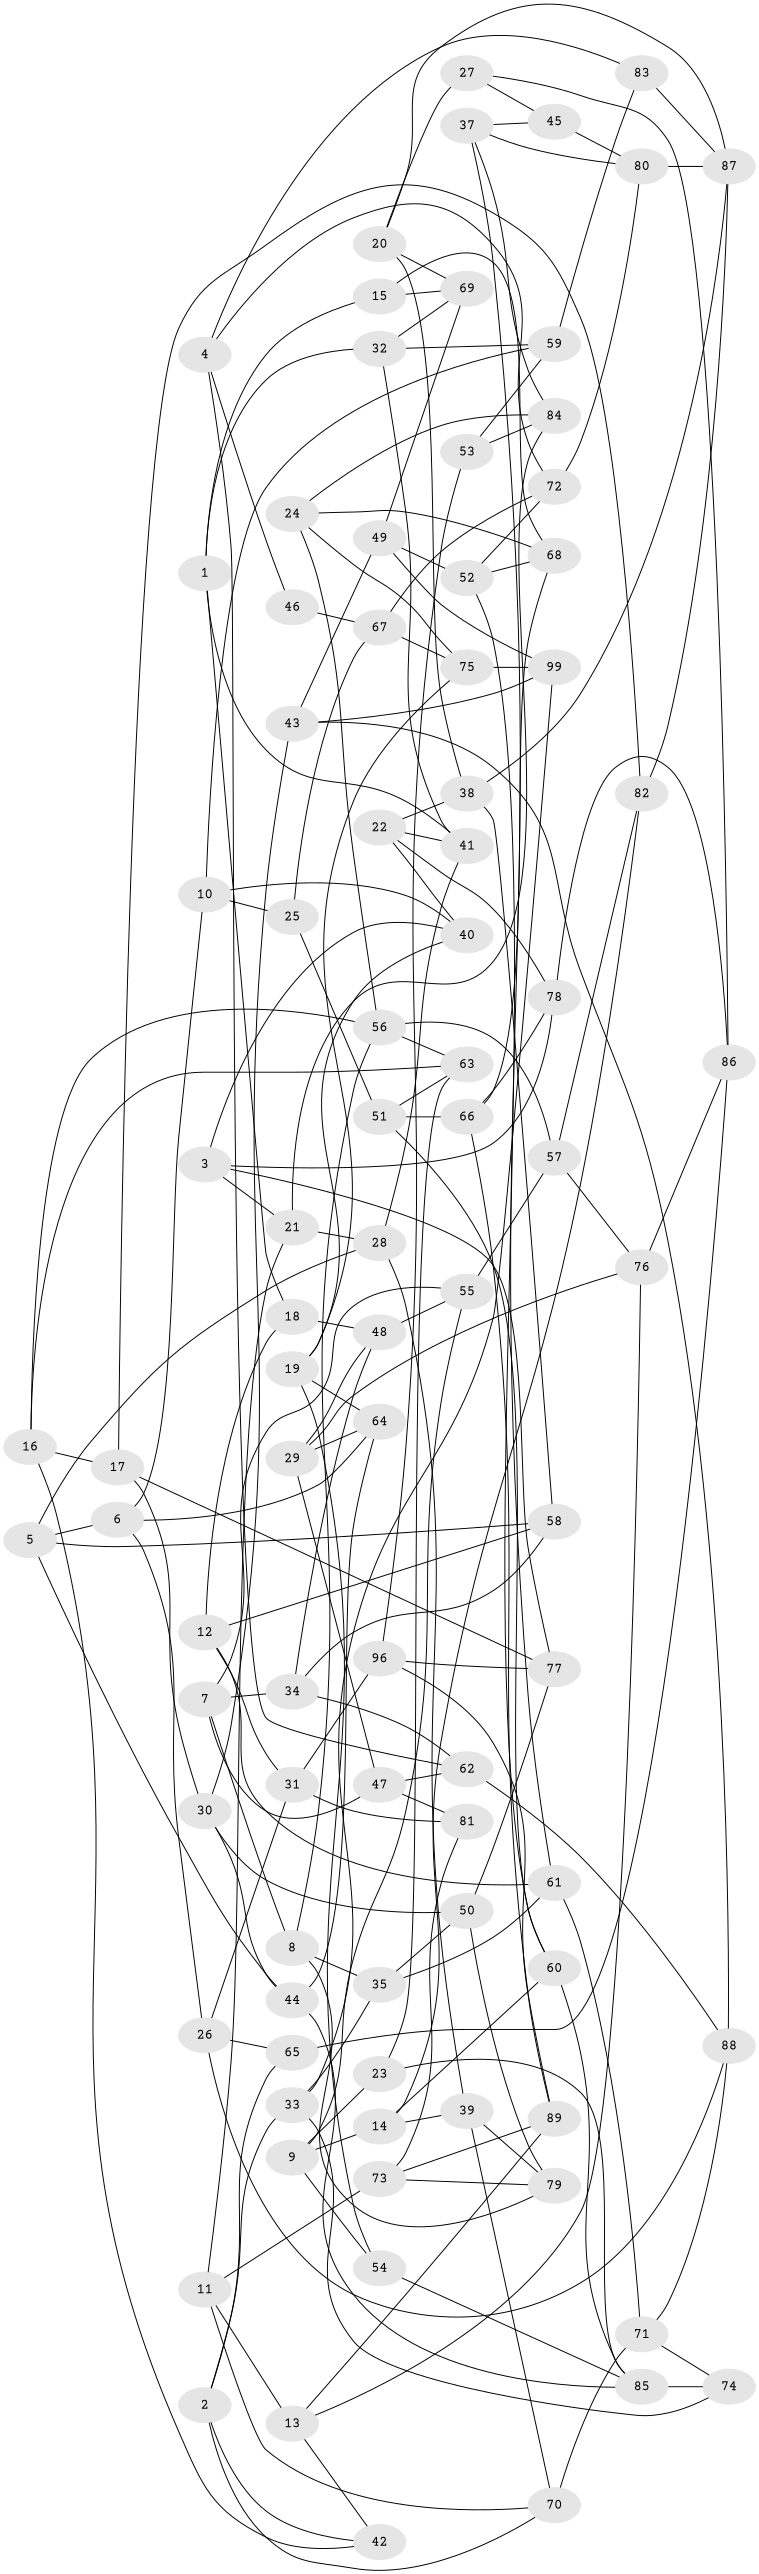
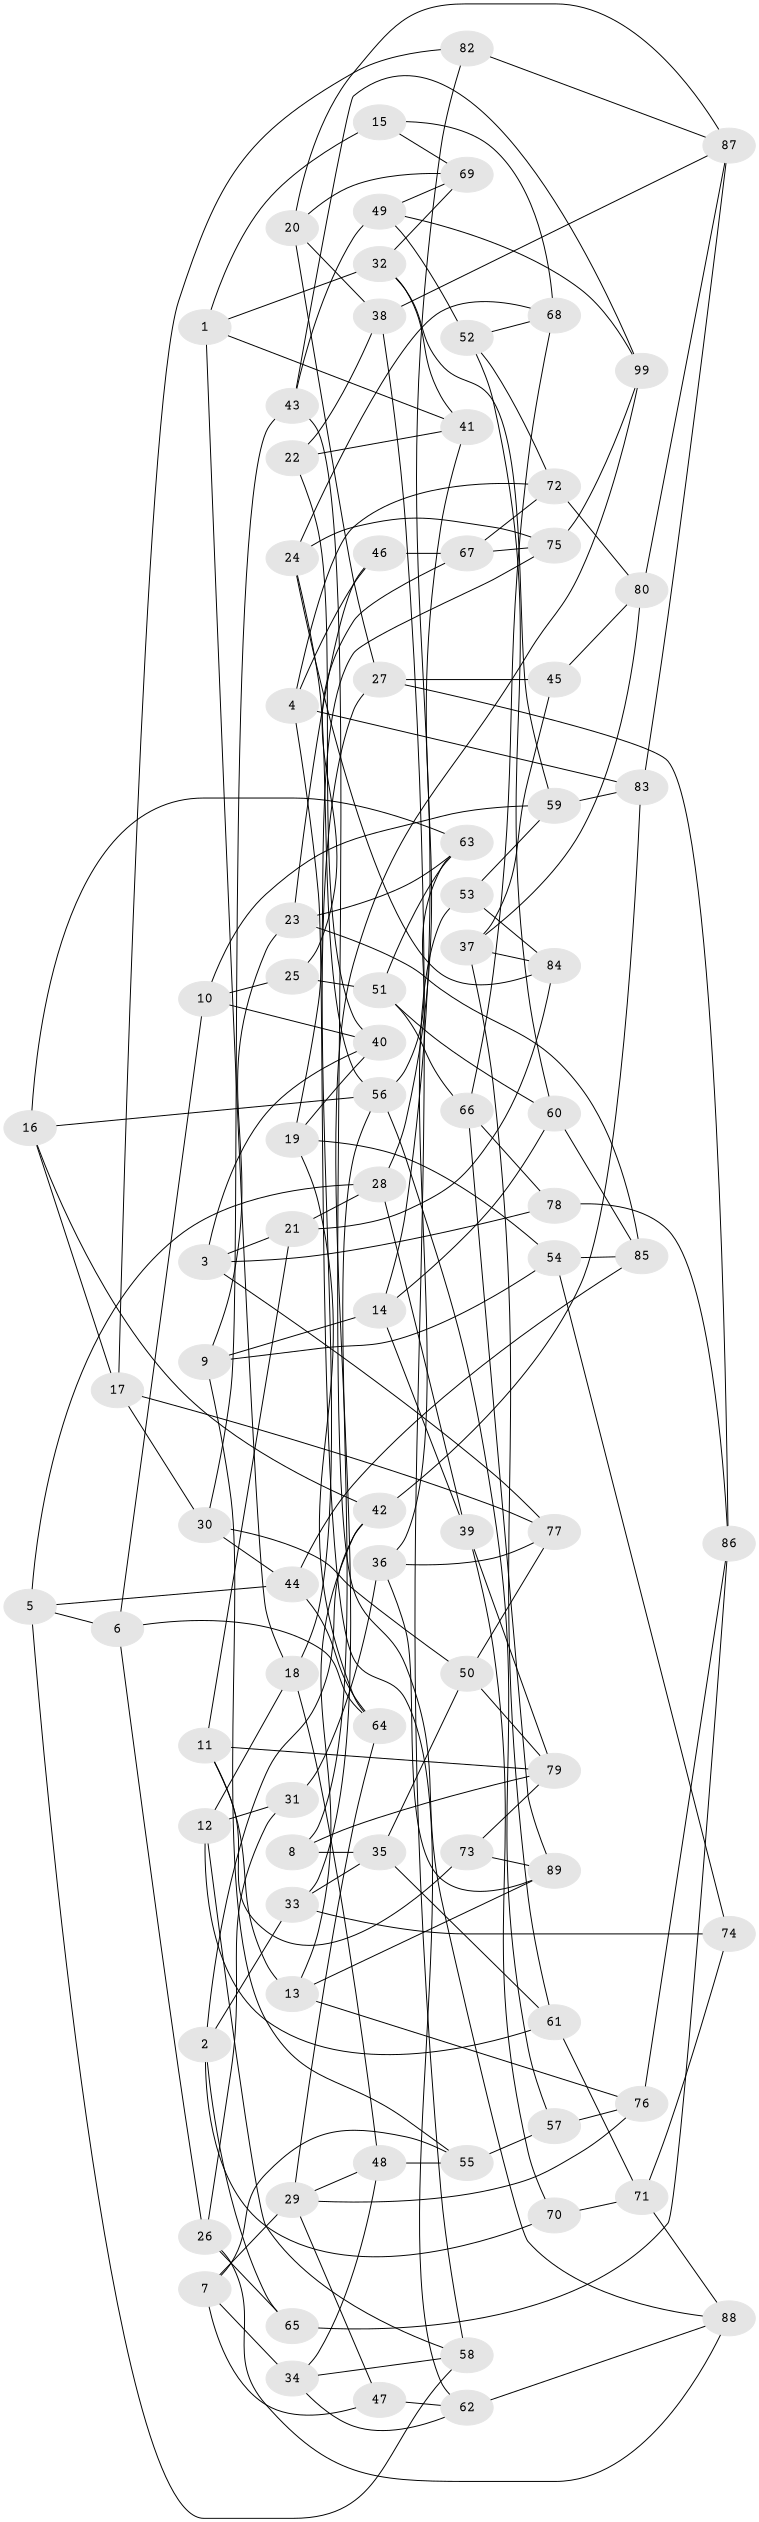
none -> (316, 749)
(482, 899) -> none
(598, 975) -> none
none -> (608, 1168)
none -> (326, 1175)
(380, 1659) -> (380, 1563)
(467, 1822) -> none
(247, 1824) -> (251, 2242)
(686, 2387) -> (642, 1596)
(318, 2481) -> (380, 1758)
